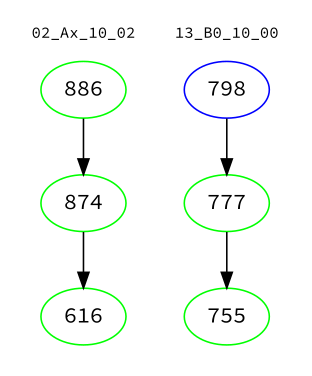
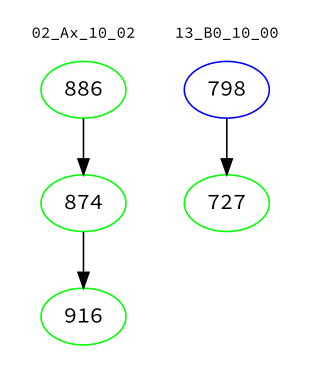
(227, 203) -> (227, 203)
(83, 317) -> (83, 317)
(227, 317) -> none
